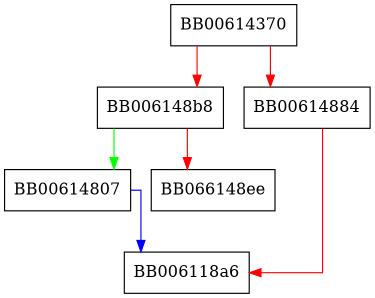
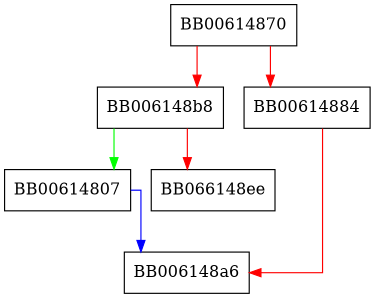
(234, 25) -> (234, 25)
(187, 273) -> (187, 273)
